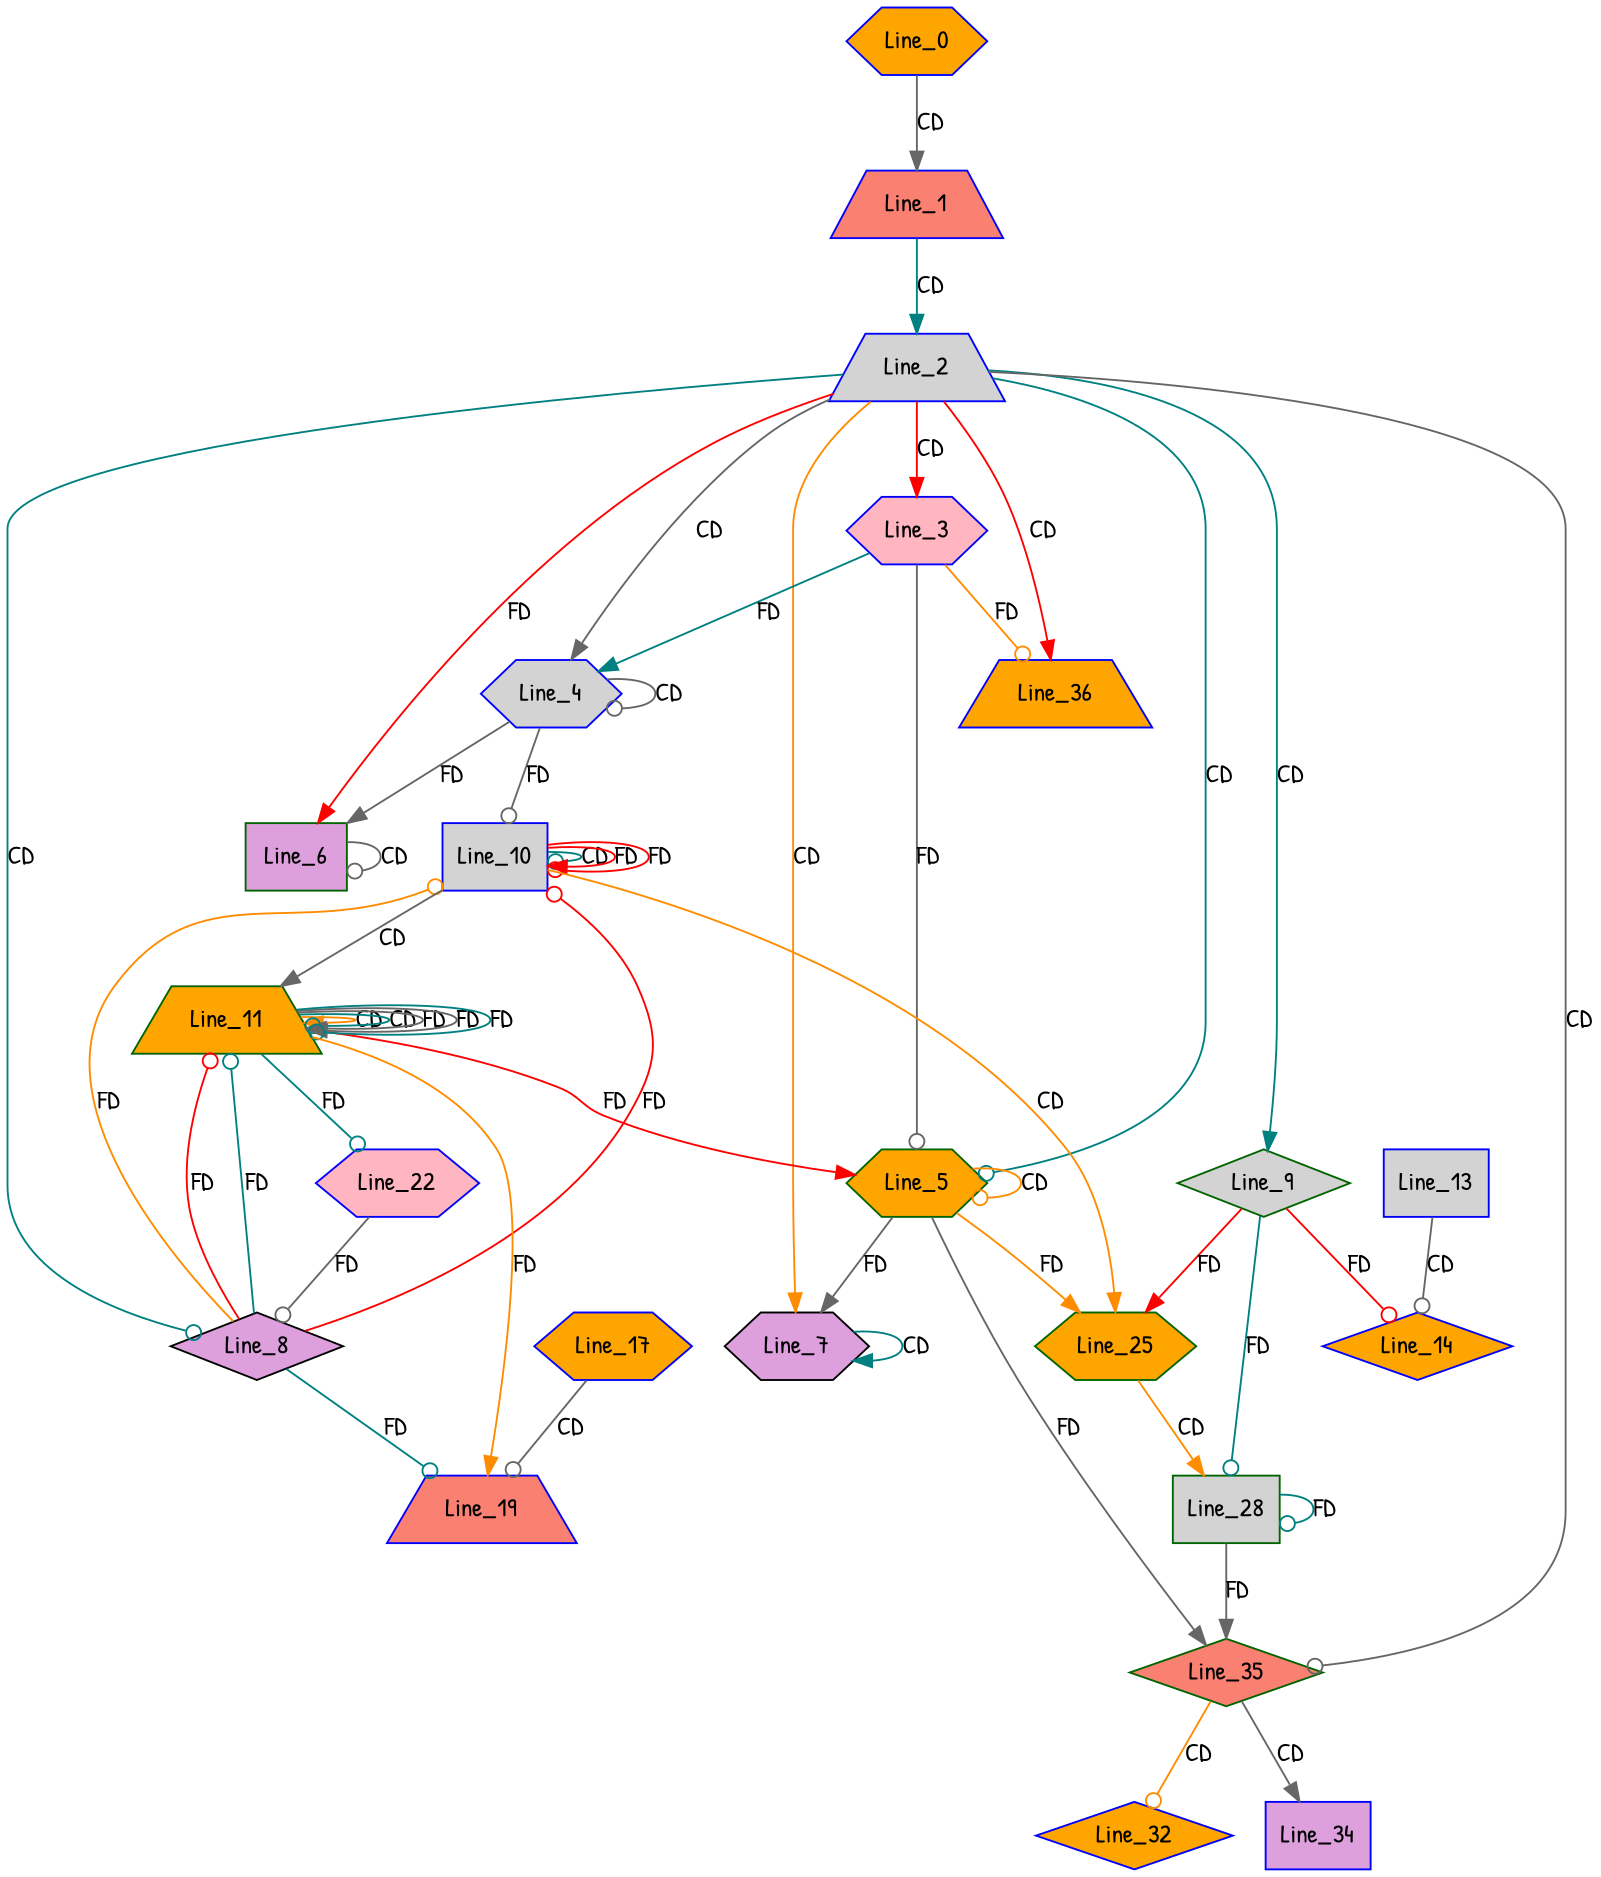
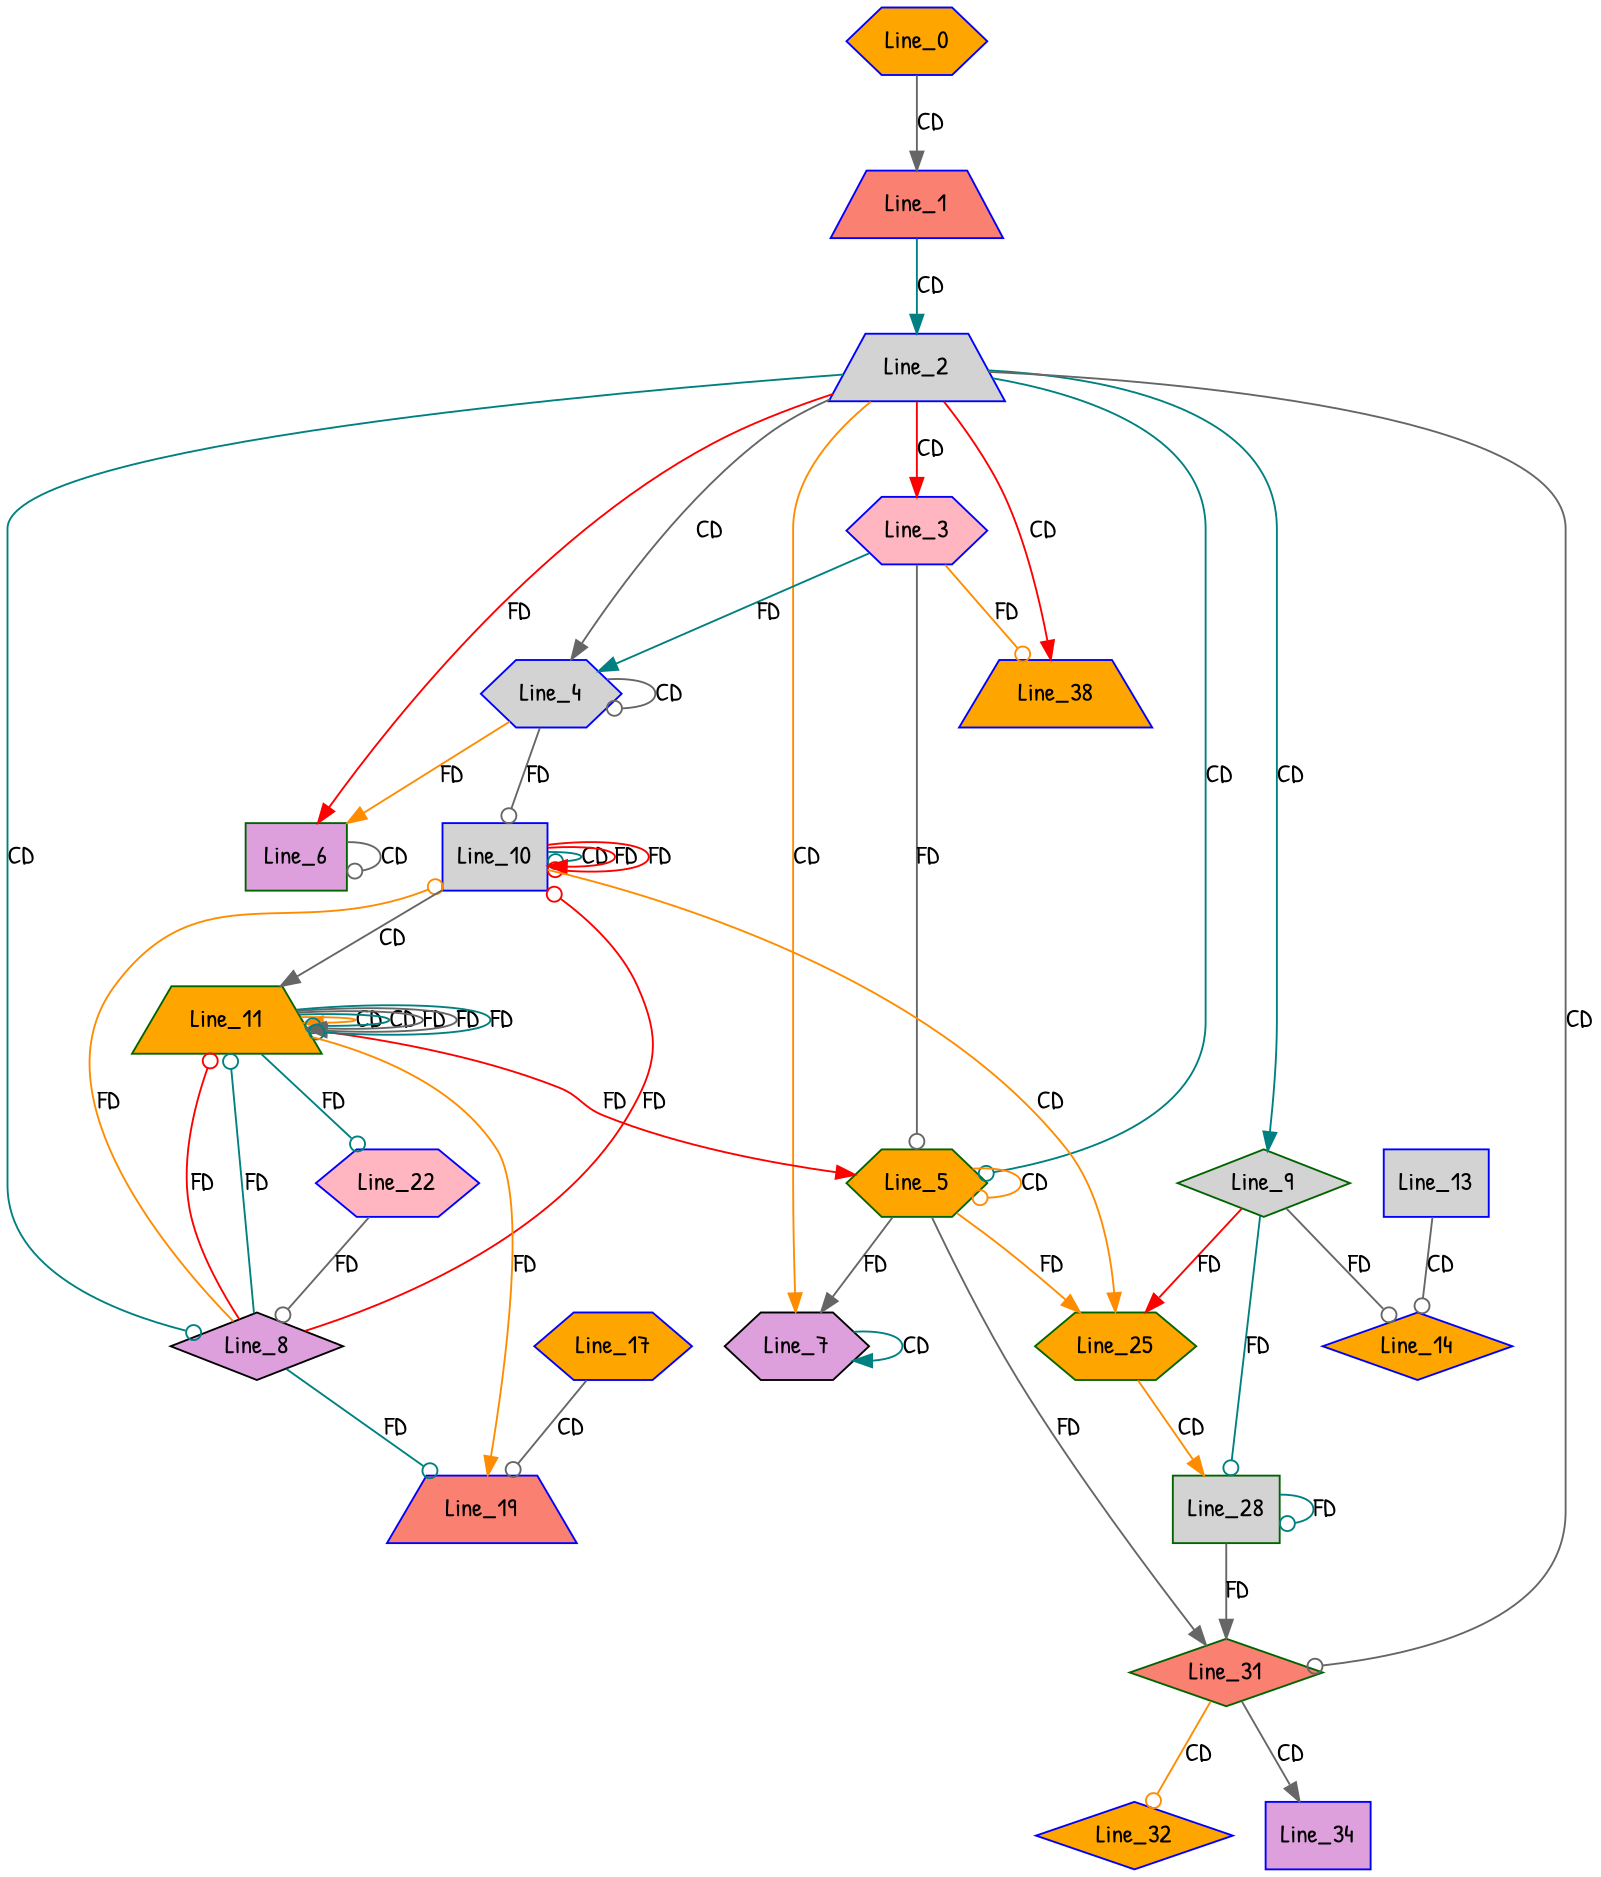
(1056, 694) -> (1056, 694)
(437, 767) -> (437, 767)
(1335, 1259) -> (1335, 1259)
(1226, 1672) -> (1226, 1672)
